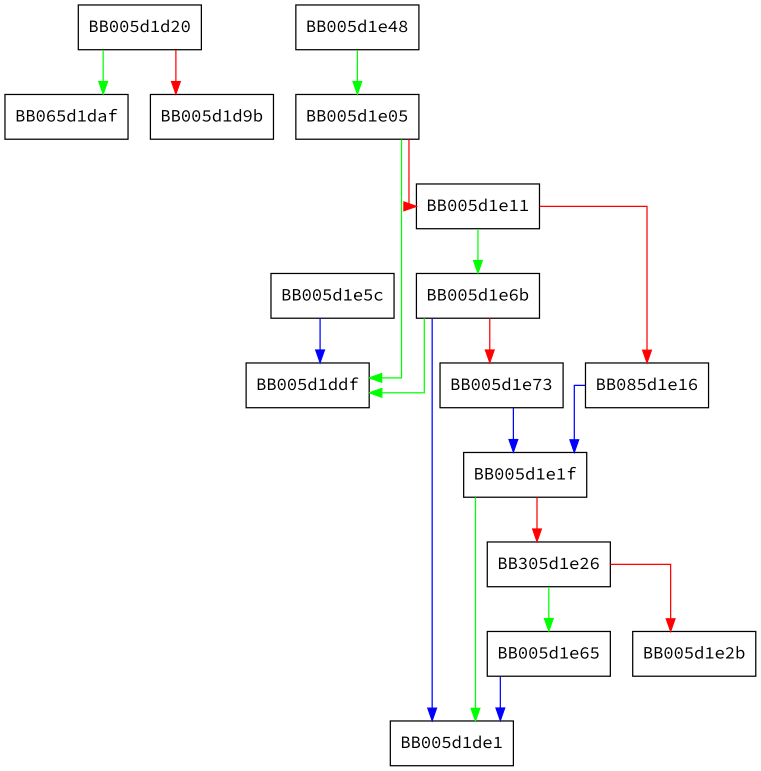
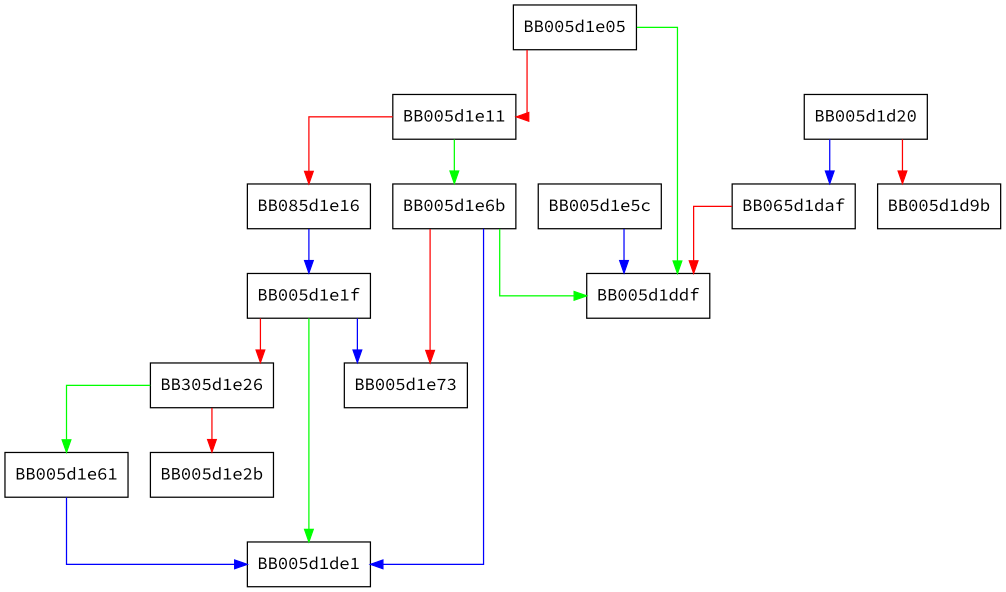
(357, 27) -> none
(103, 66) -> (830, 155)
none -> (694, 214)
(513, 424) -> (357, 334)
(549, 654) -> (67, 475)
